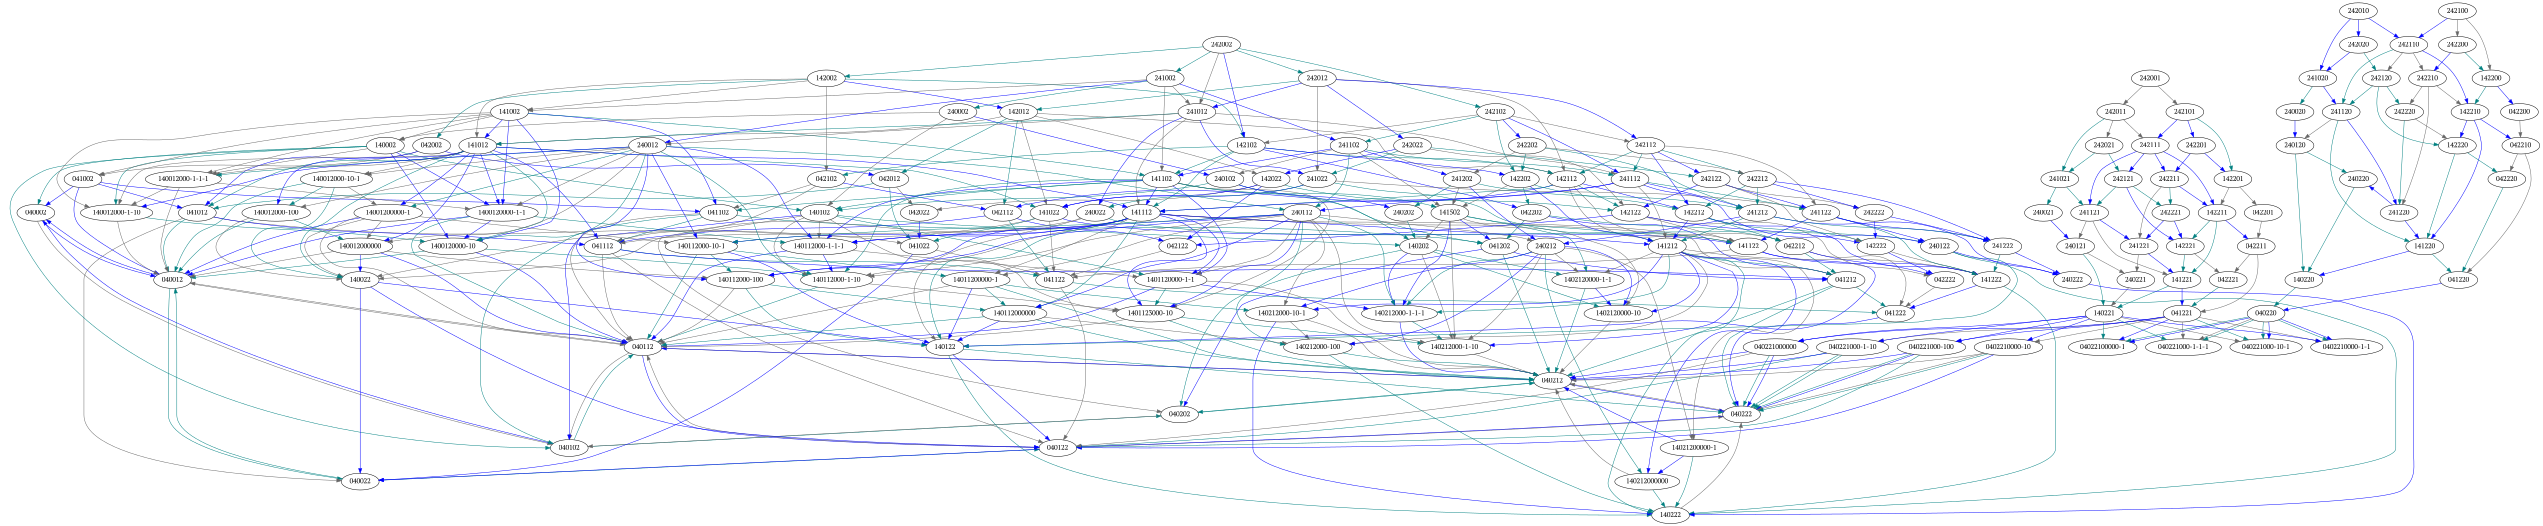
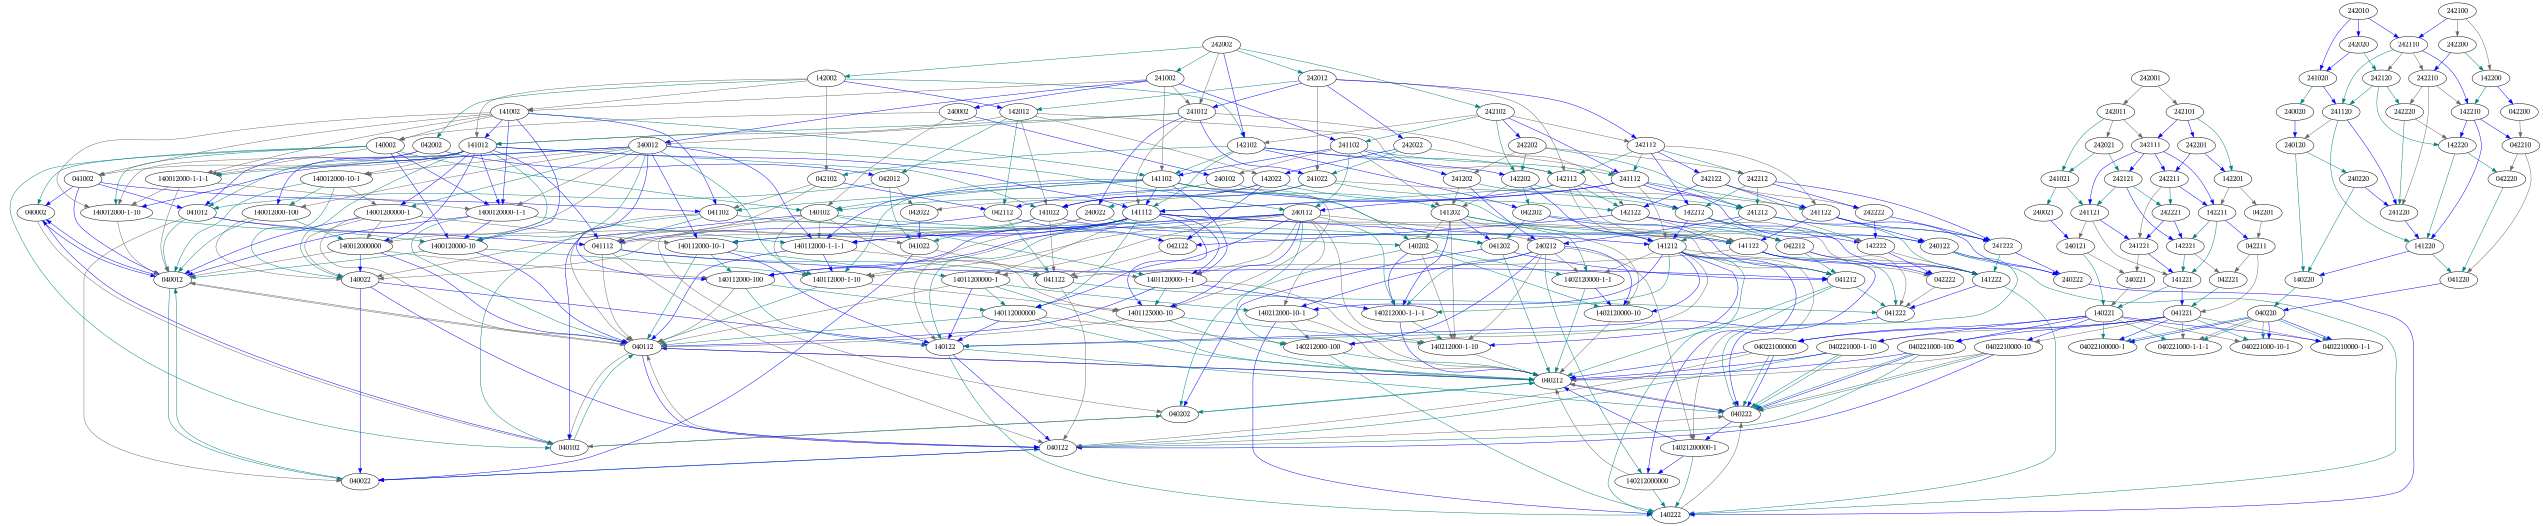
(1063, 93) -> (1063, 93)
(1579, 163) -> none
(2383, 197) -> (2375, 195)
(1404, 213) -> none
(1450, 213) -> (1450, 213)
none -> (1840, 260)
(1402, 434) -> (1720, 429)
